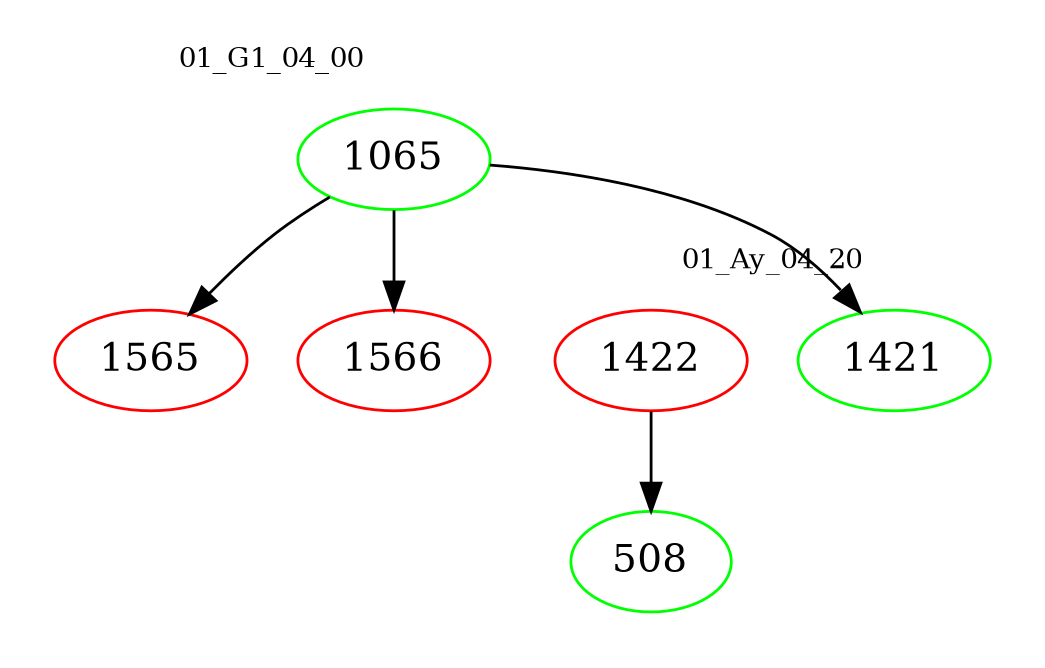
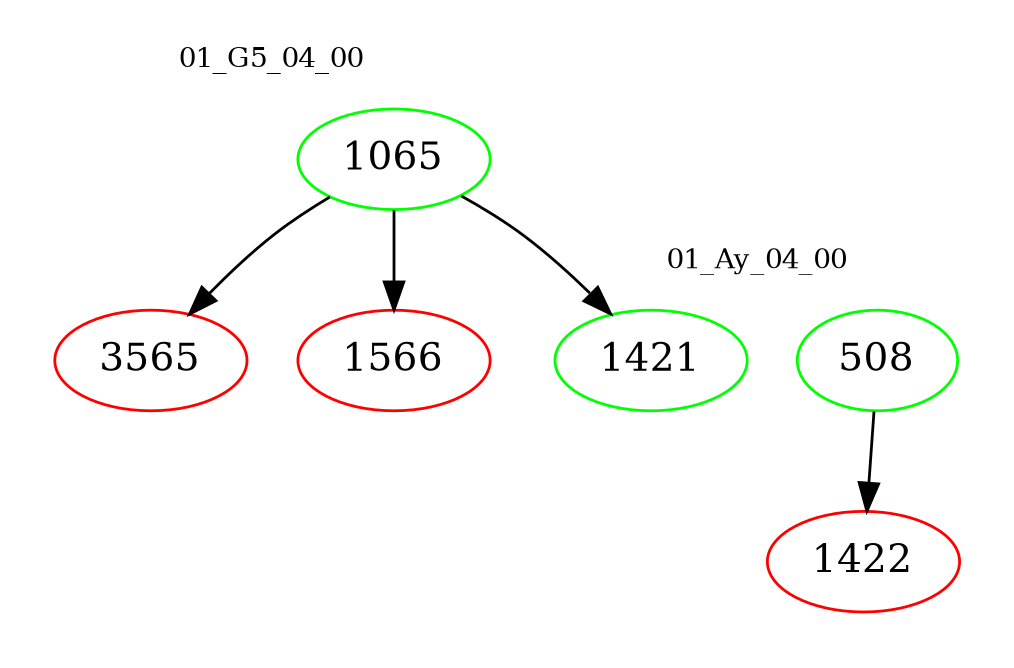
(272, 60) -> (272, 60)
(773, 261) -> (757, 261)
(151, 360) -> (151, 360)
(651, 447) -> (871, 447)
